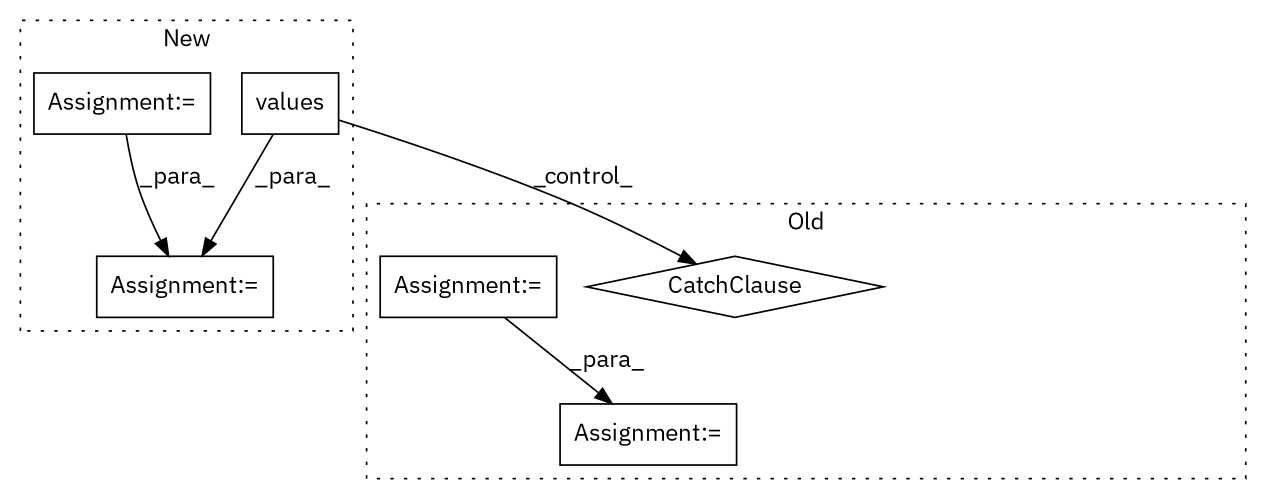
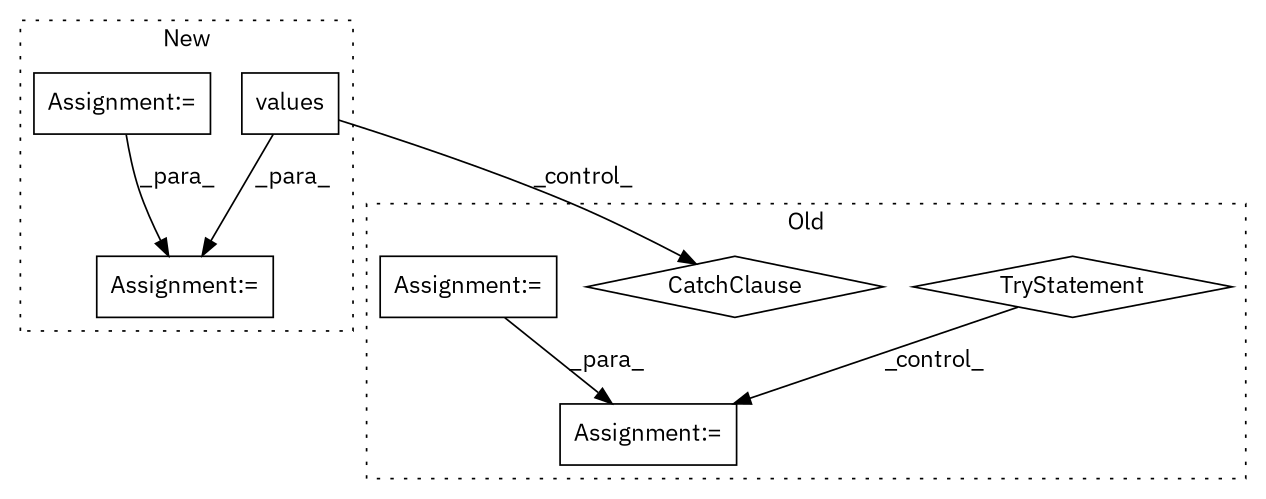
none -> (1073, 287)
